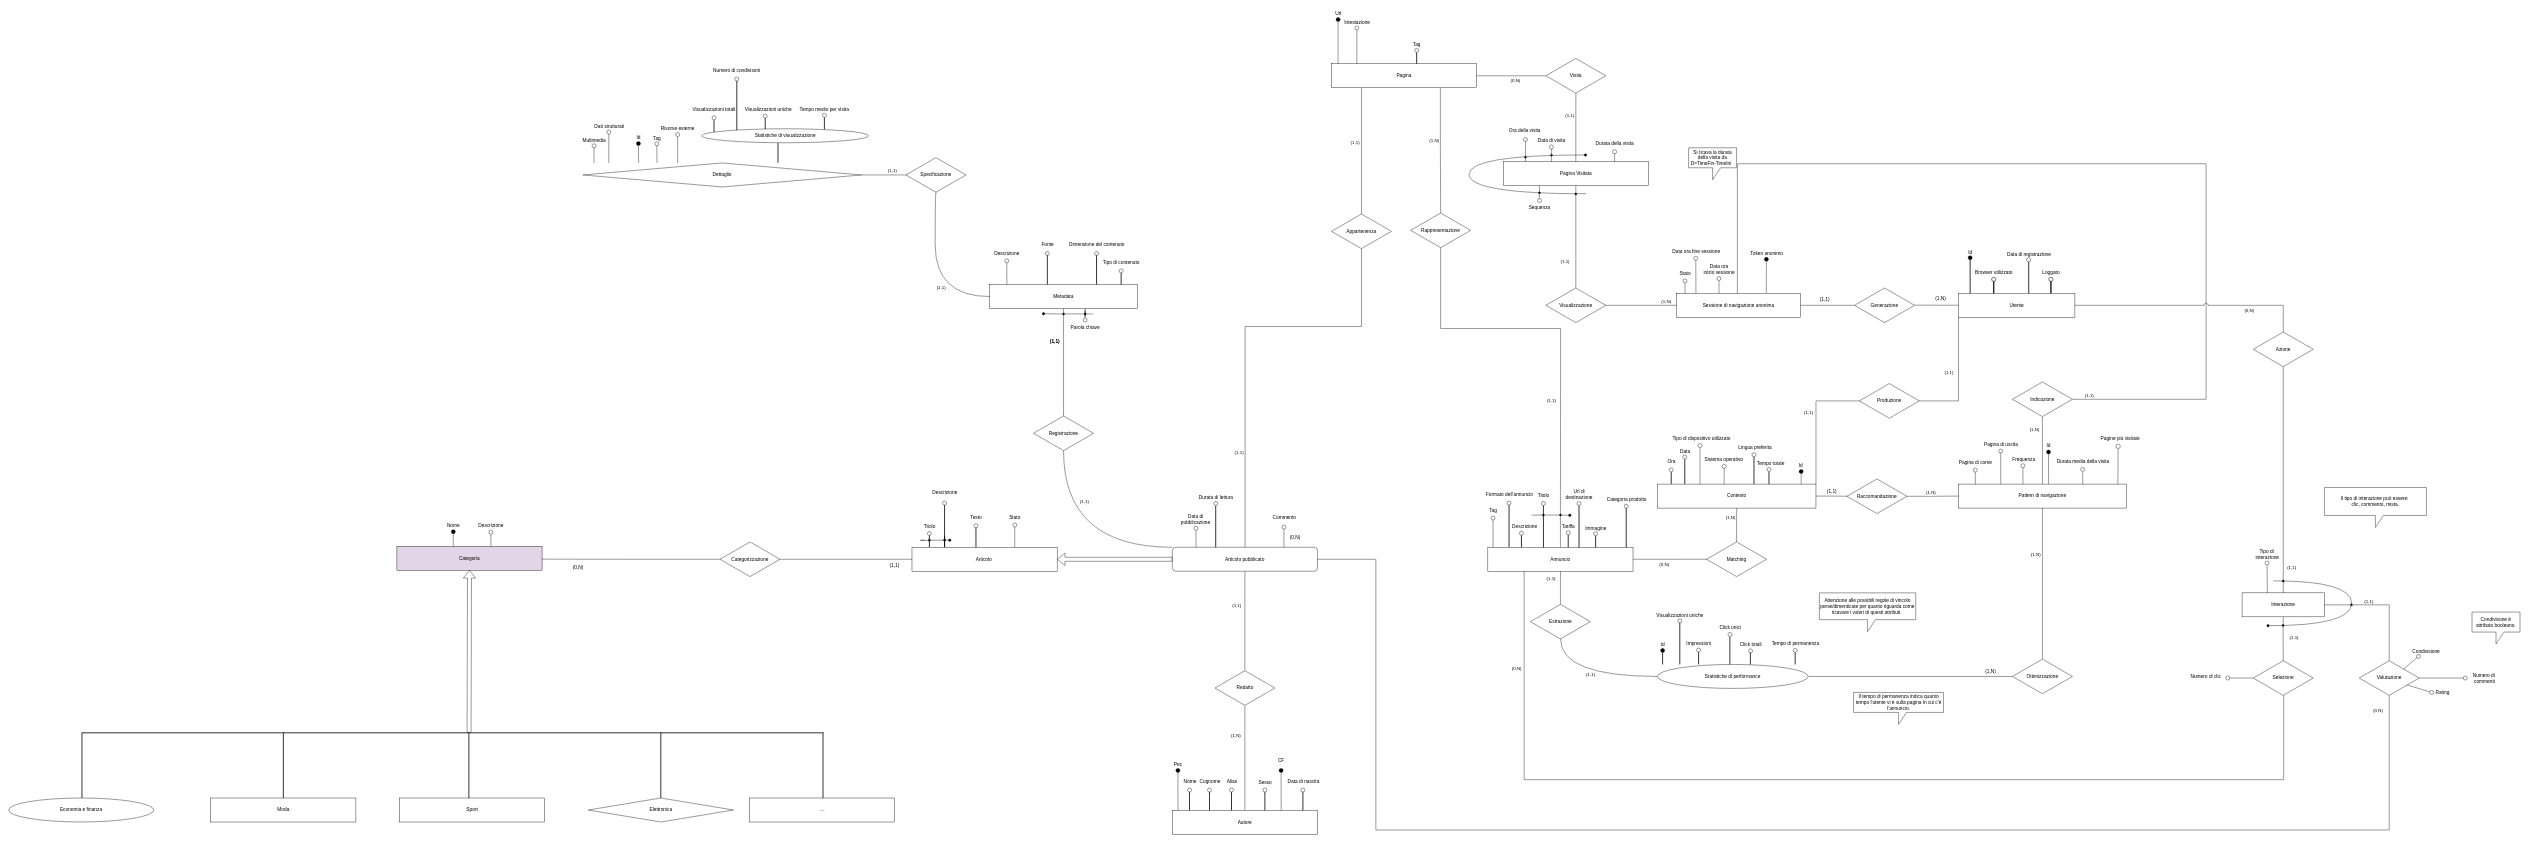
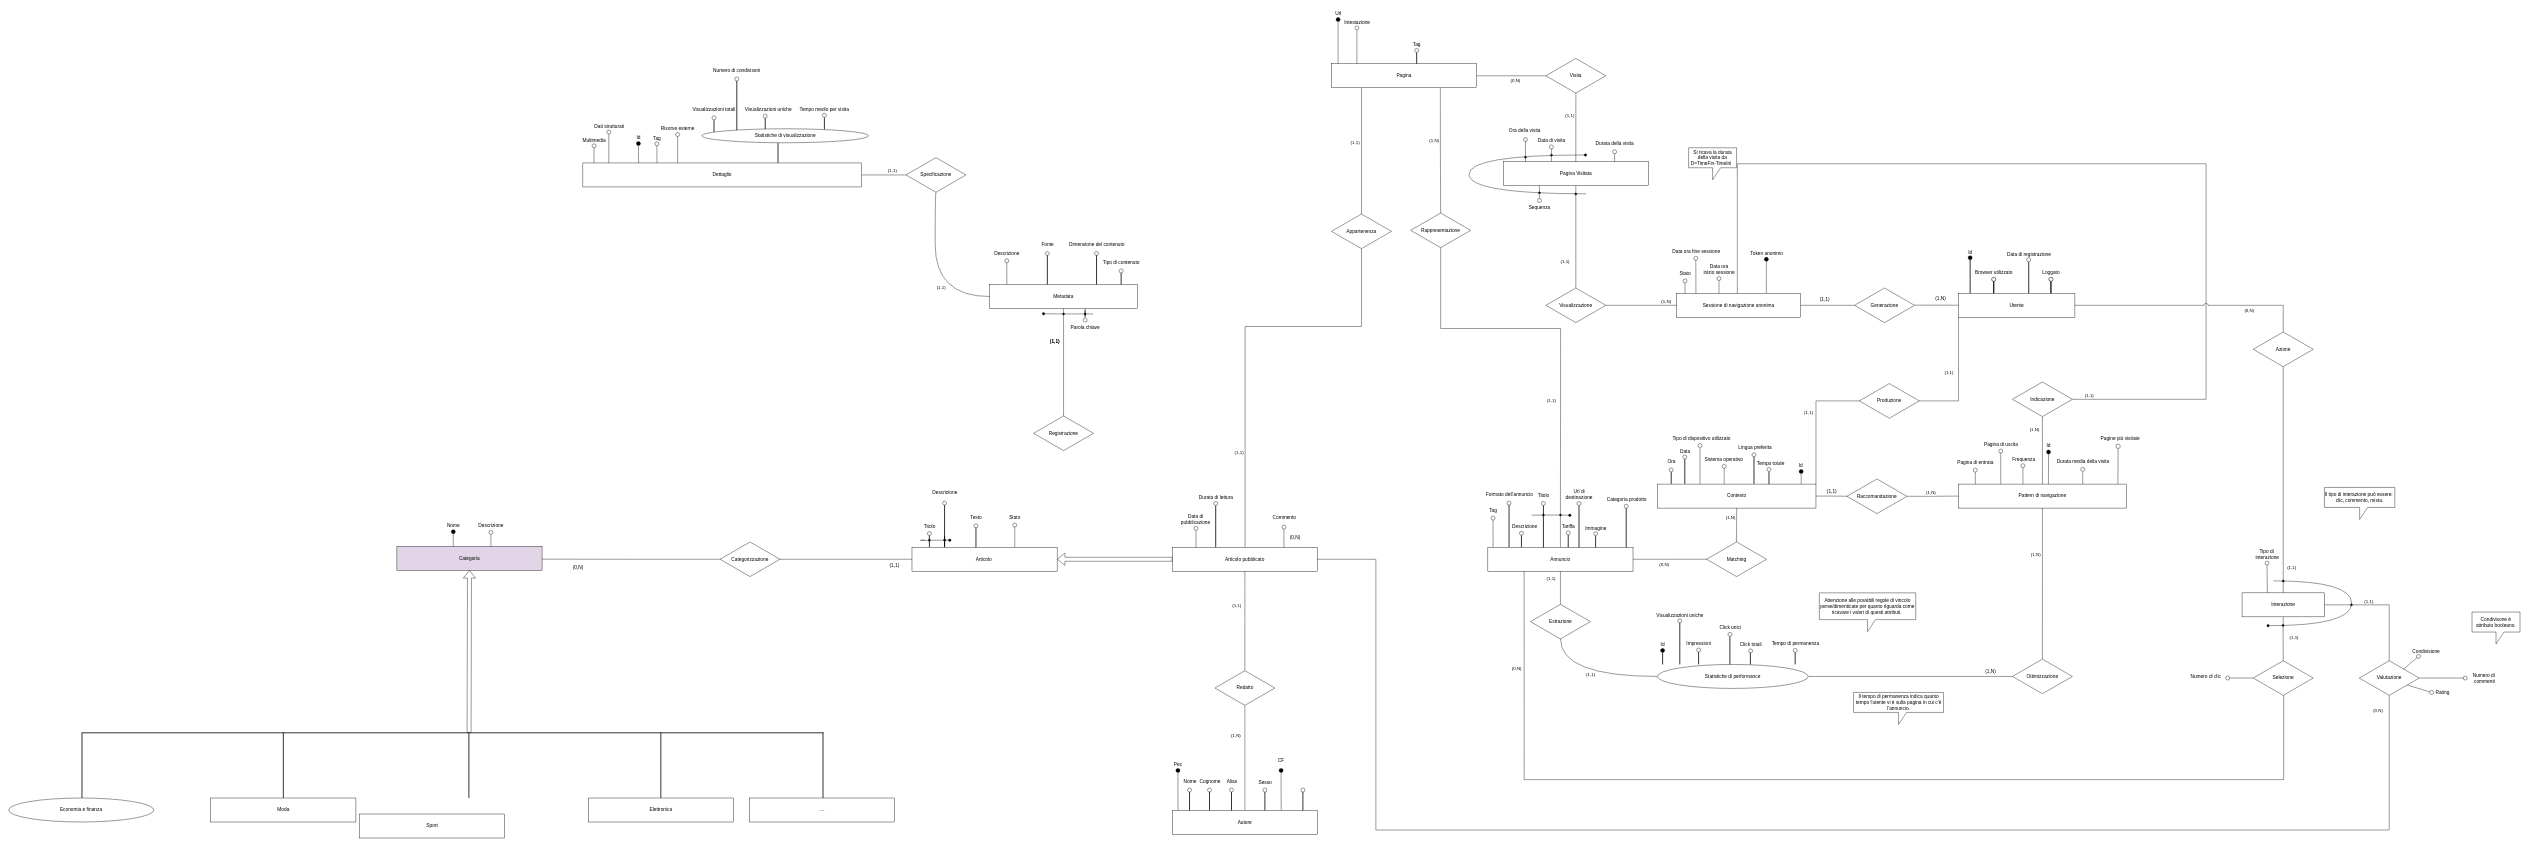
(722, 175) -> (722, 175)
(1976, 463) -> (1976, 463)
(2376, 508) -> (2360, 504)
(1089, 521) -> none
(1245, 559) -> (1245, 559)
(1303, 782) -> none
(472, 810) -> (432, 826)
(661, 810) -> (661, 810)
